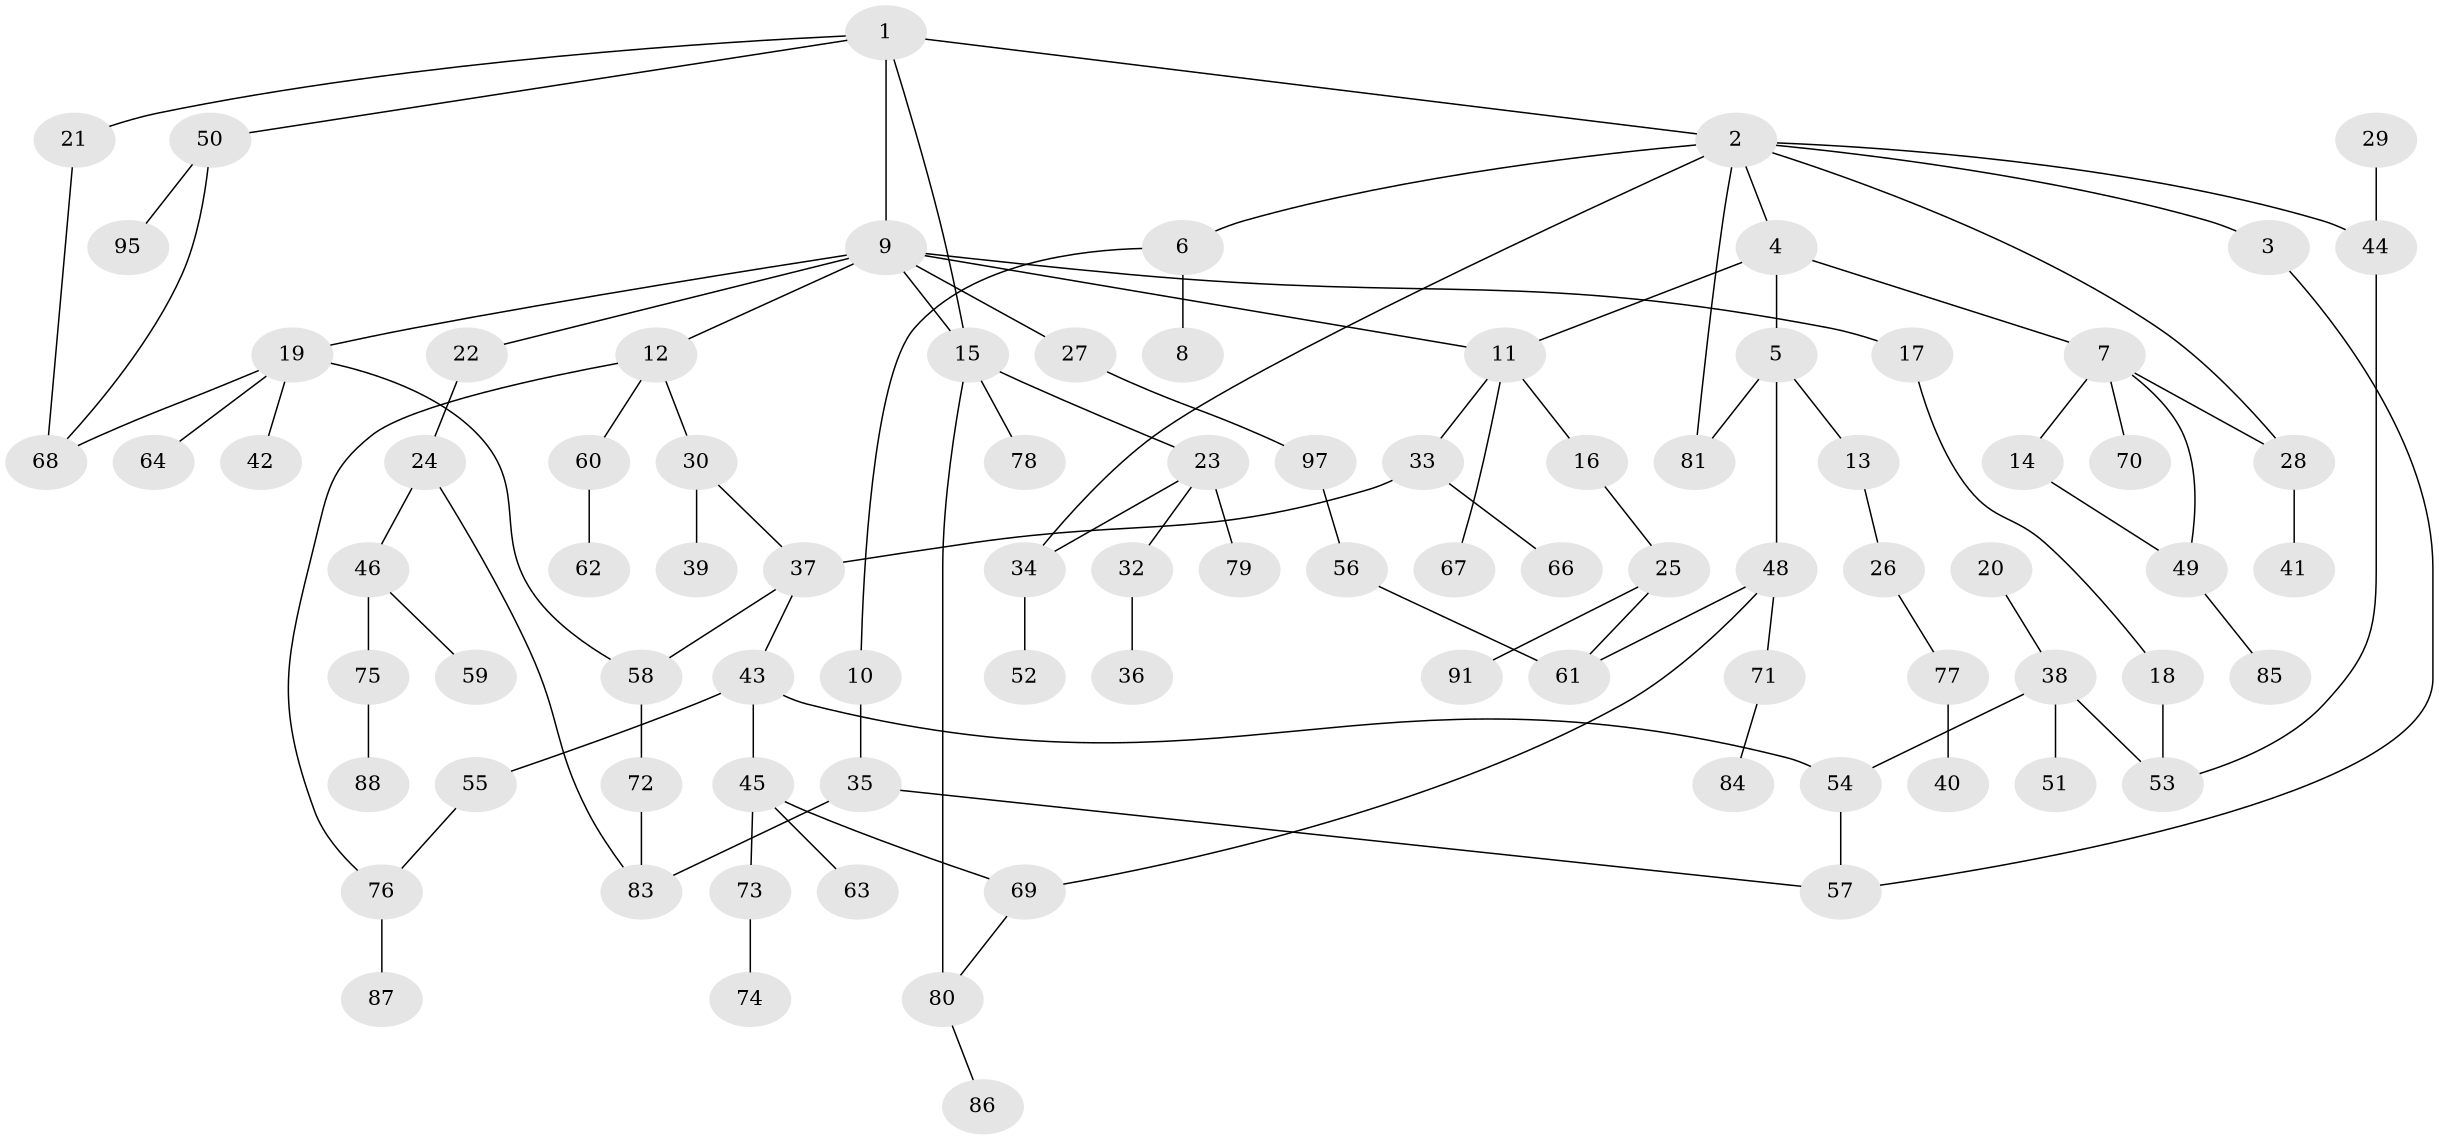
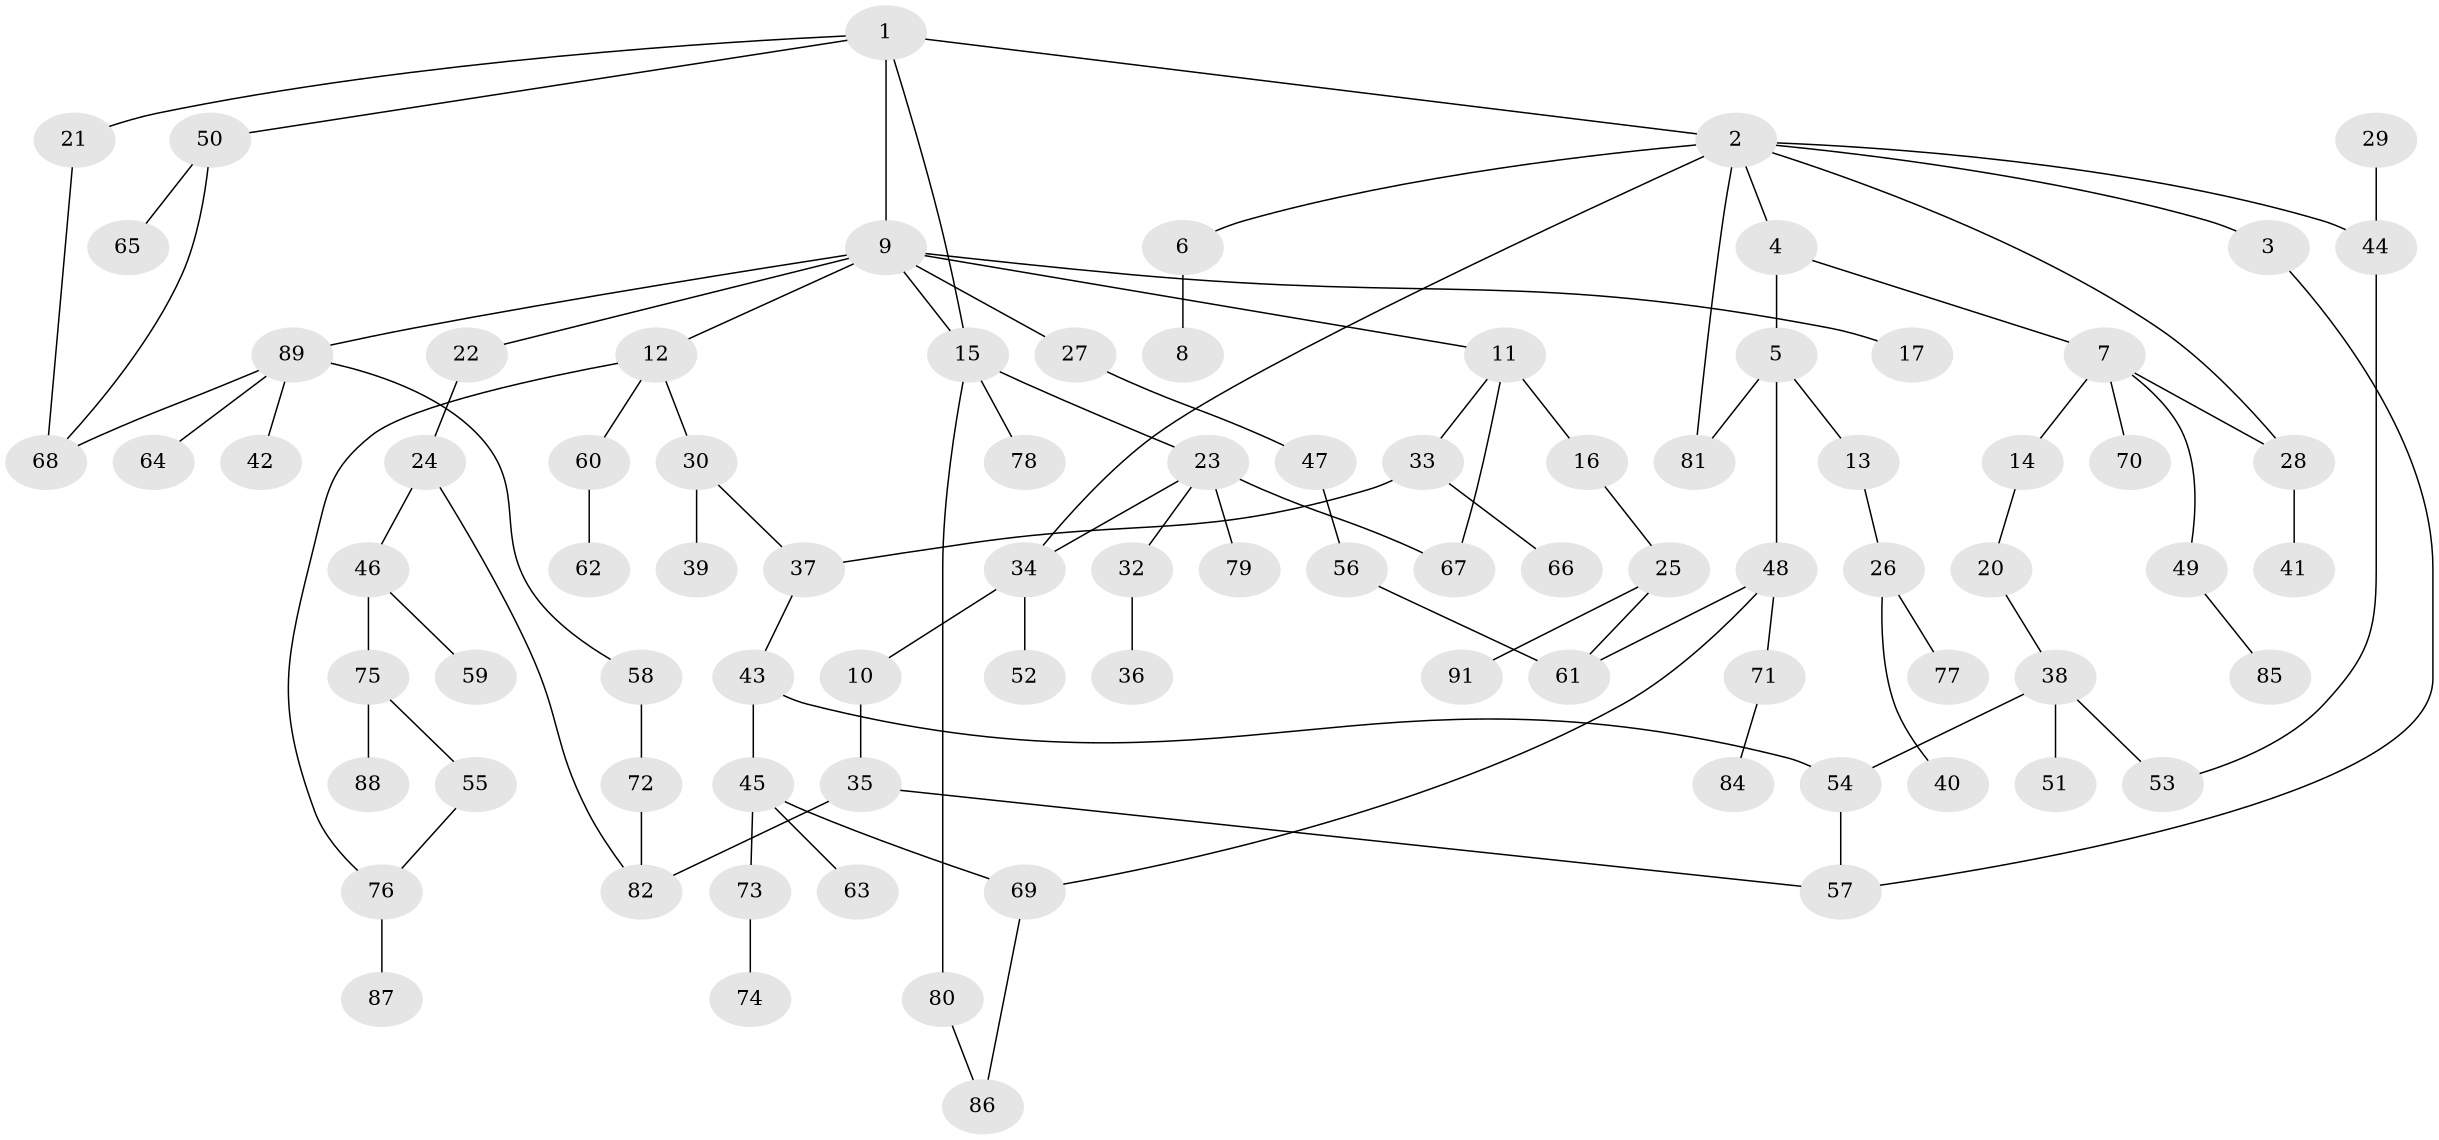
(128, 248) -> (128, 248)
(1620, 309) -> none
(292, 355) -> (292, 355)
(896, 365) -> (953, 617)
(1316, 462) -> (1316, 462)
(2105, 516) -> (2007, 516)
none -> (1345, 521)
(723, 624) -> none
(2163, 677) -> none
(1948, 720) -> (1889, 684)
(617, 734) -> (422, 731)
(641, 892) -> (641, 892)
(984, 946) -> (1004, 999)
